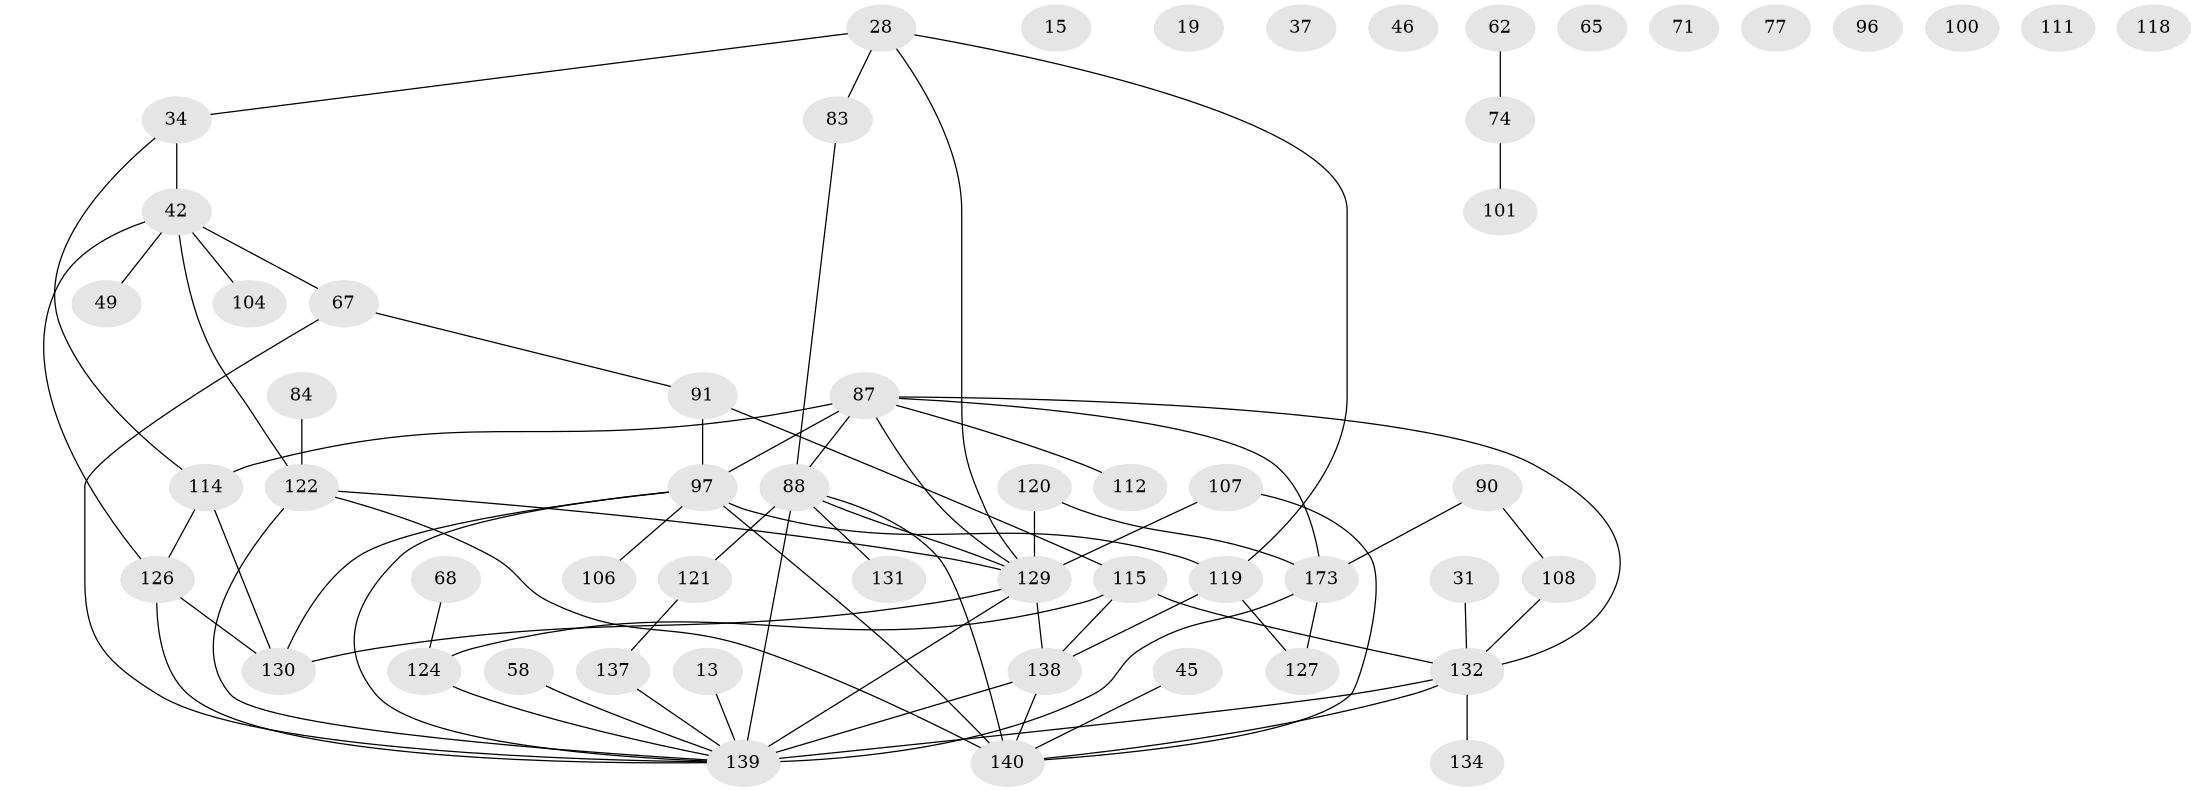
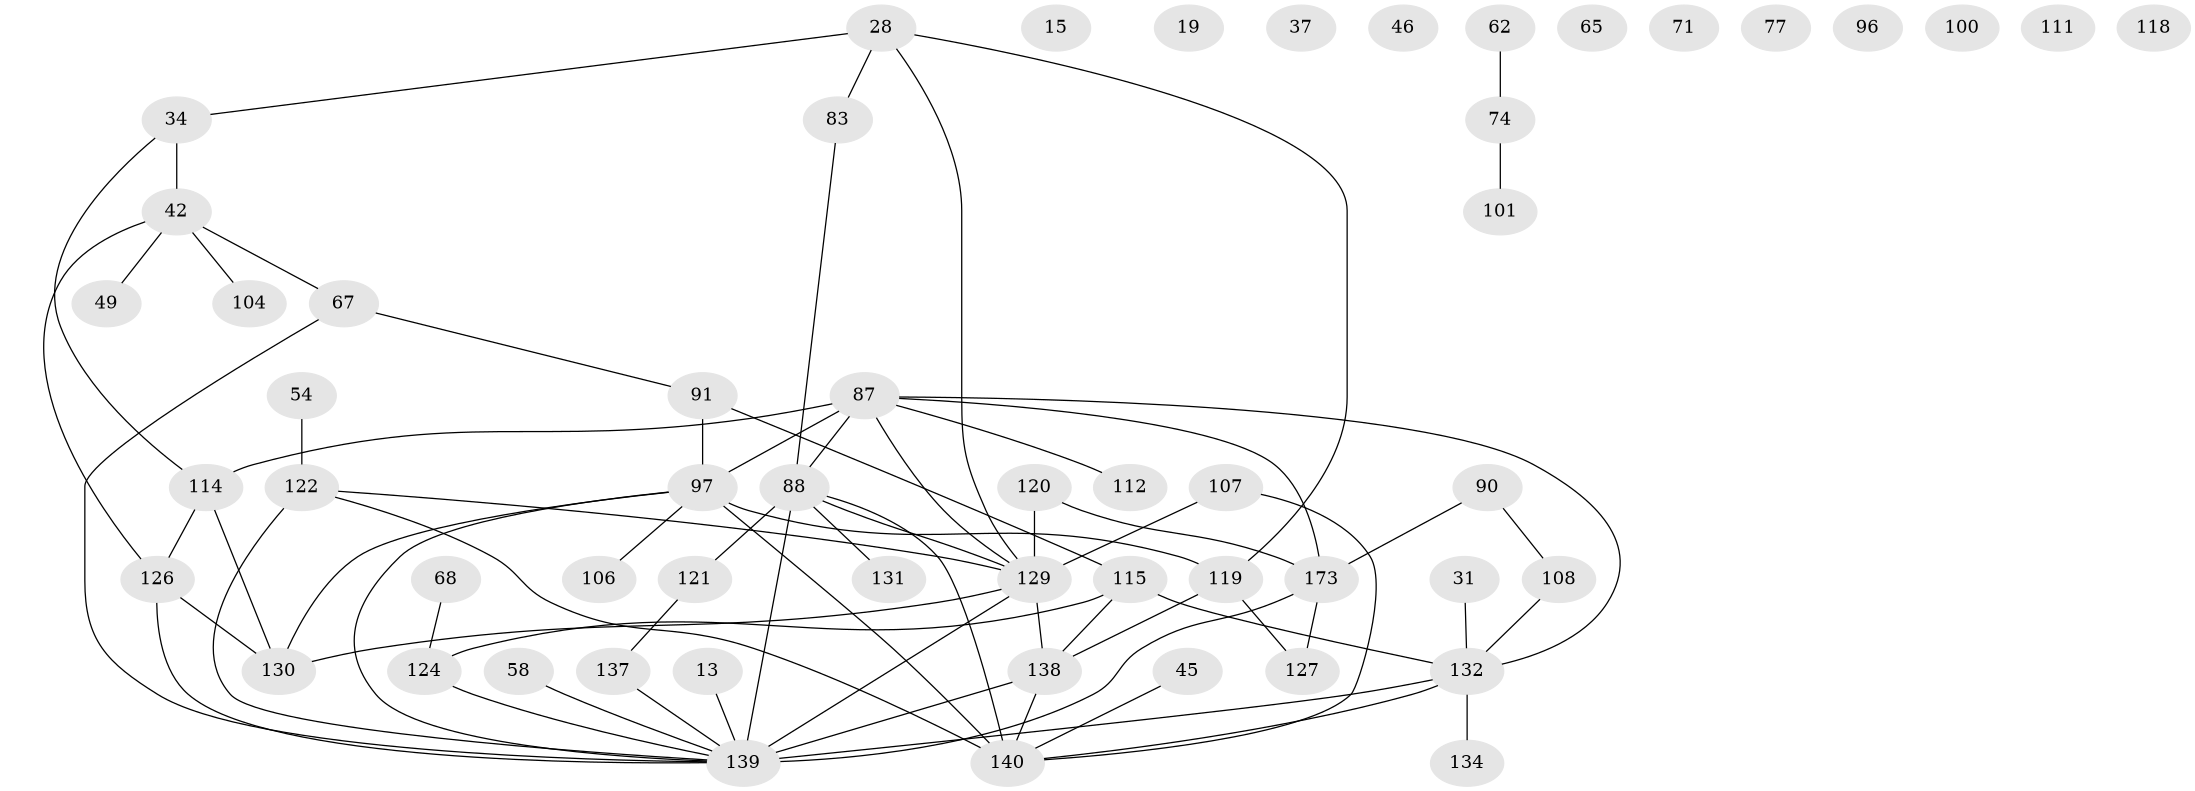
(216, 358) -> none
(302, 396) -> (302, 396)
